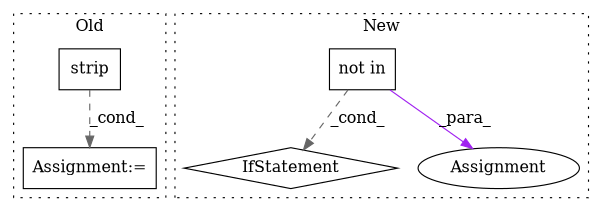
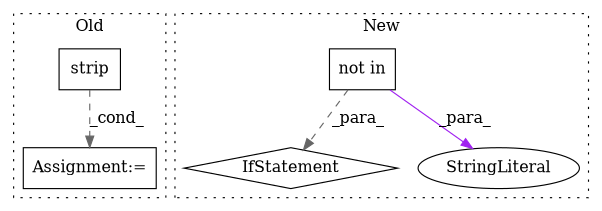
(358, 119) -> (358, 119)
(499, 168) -> (499, 168)
